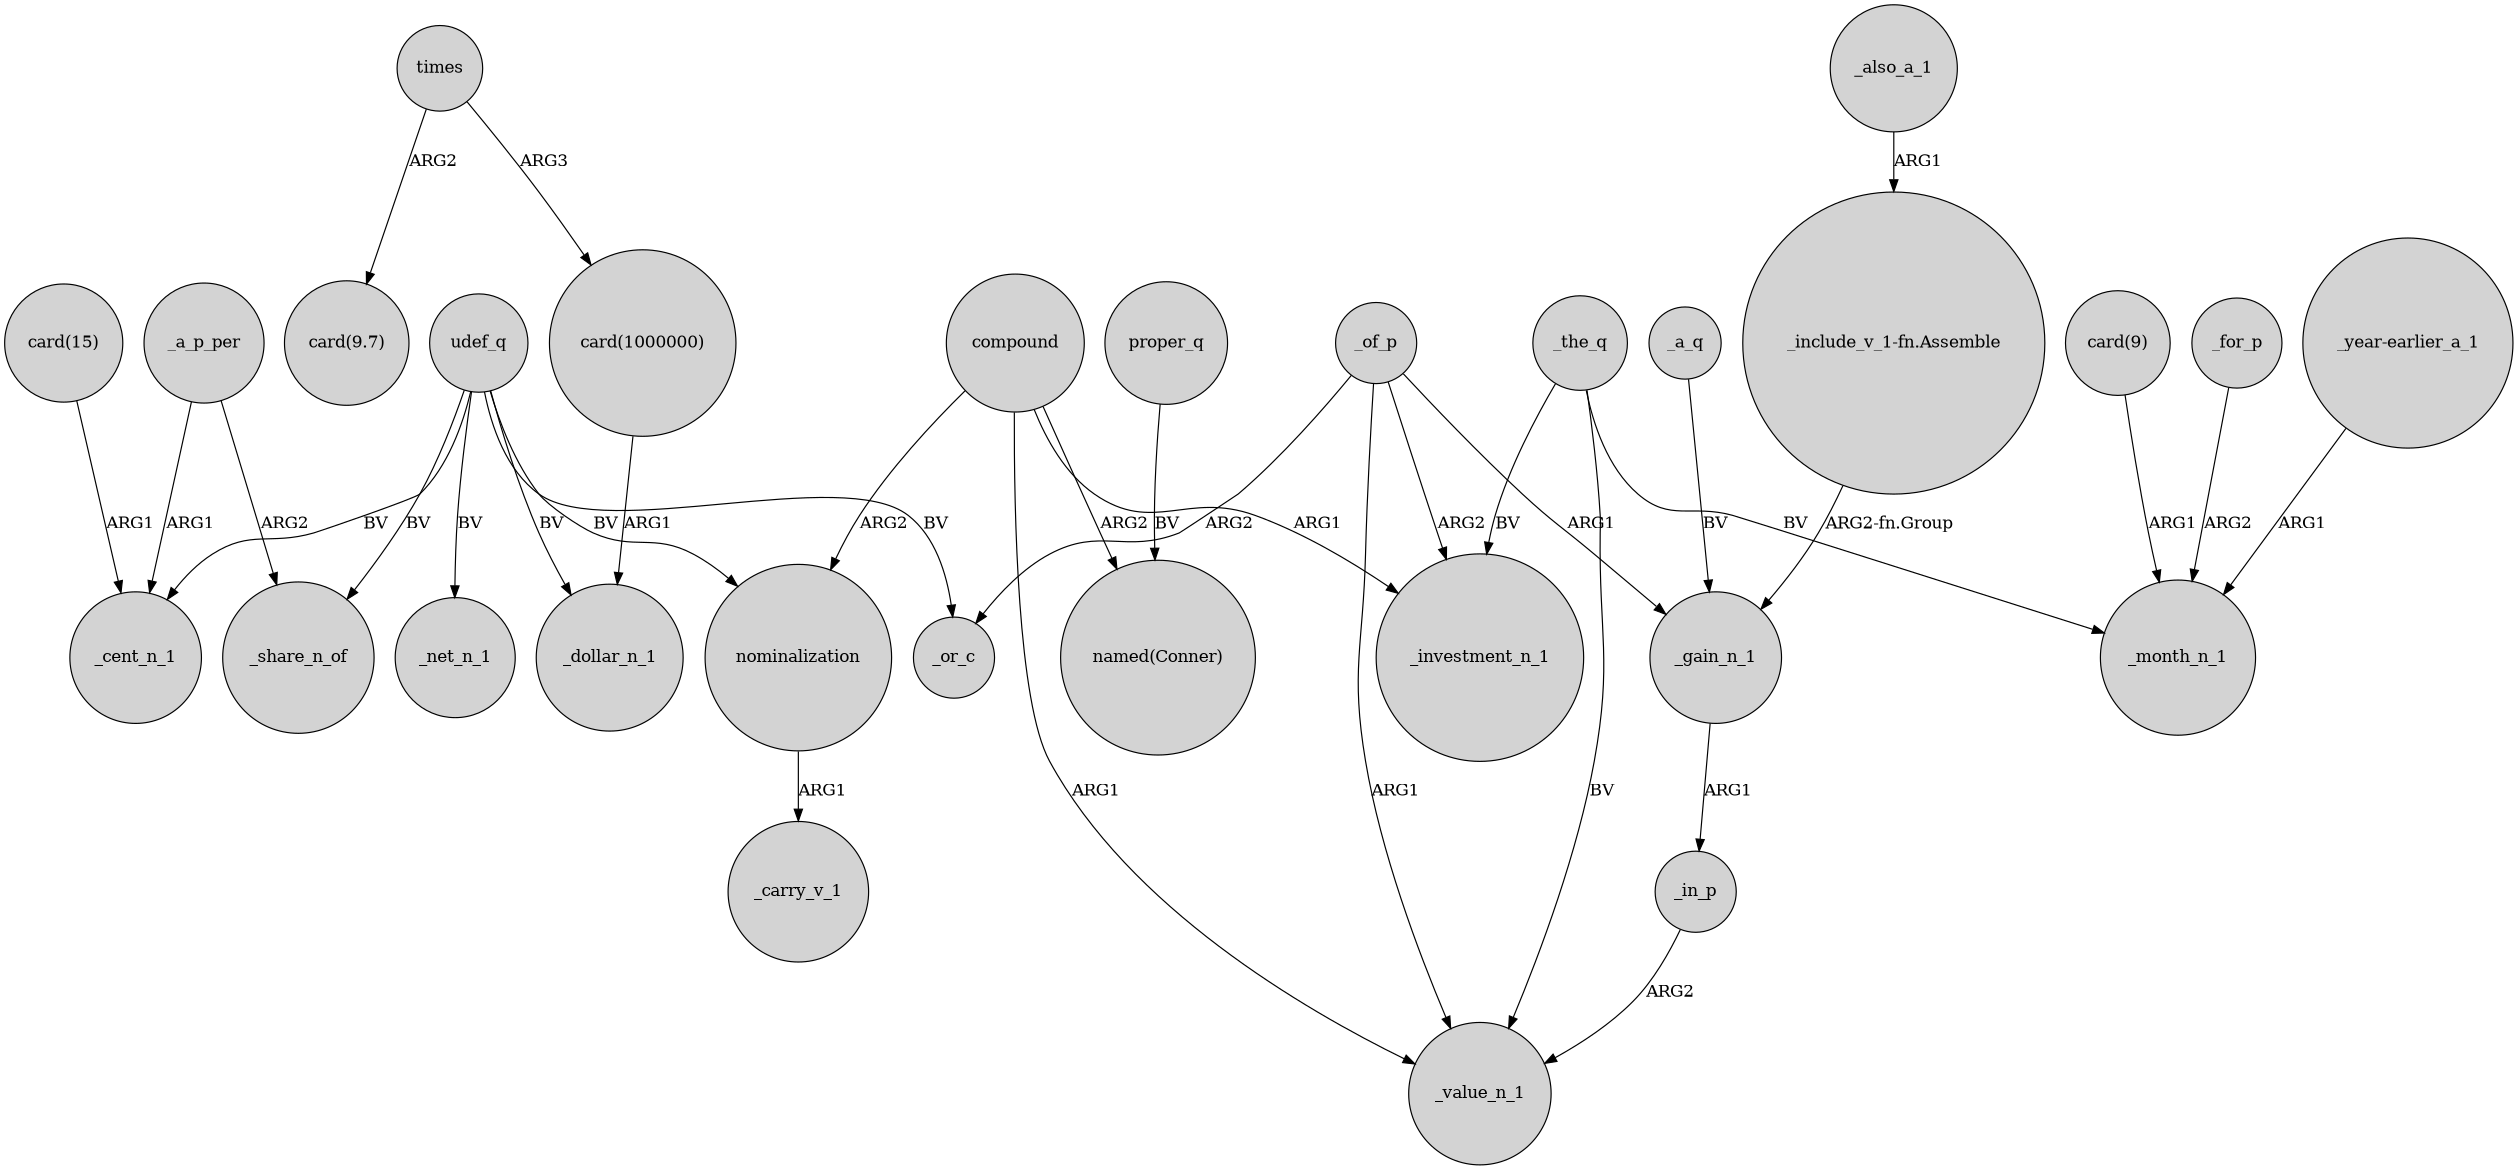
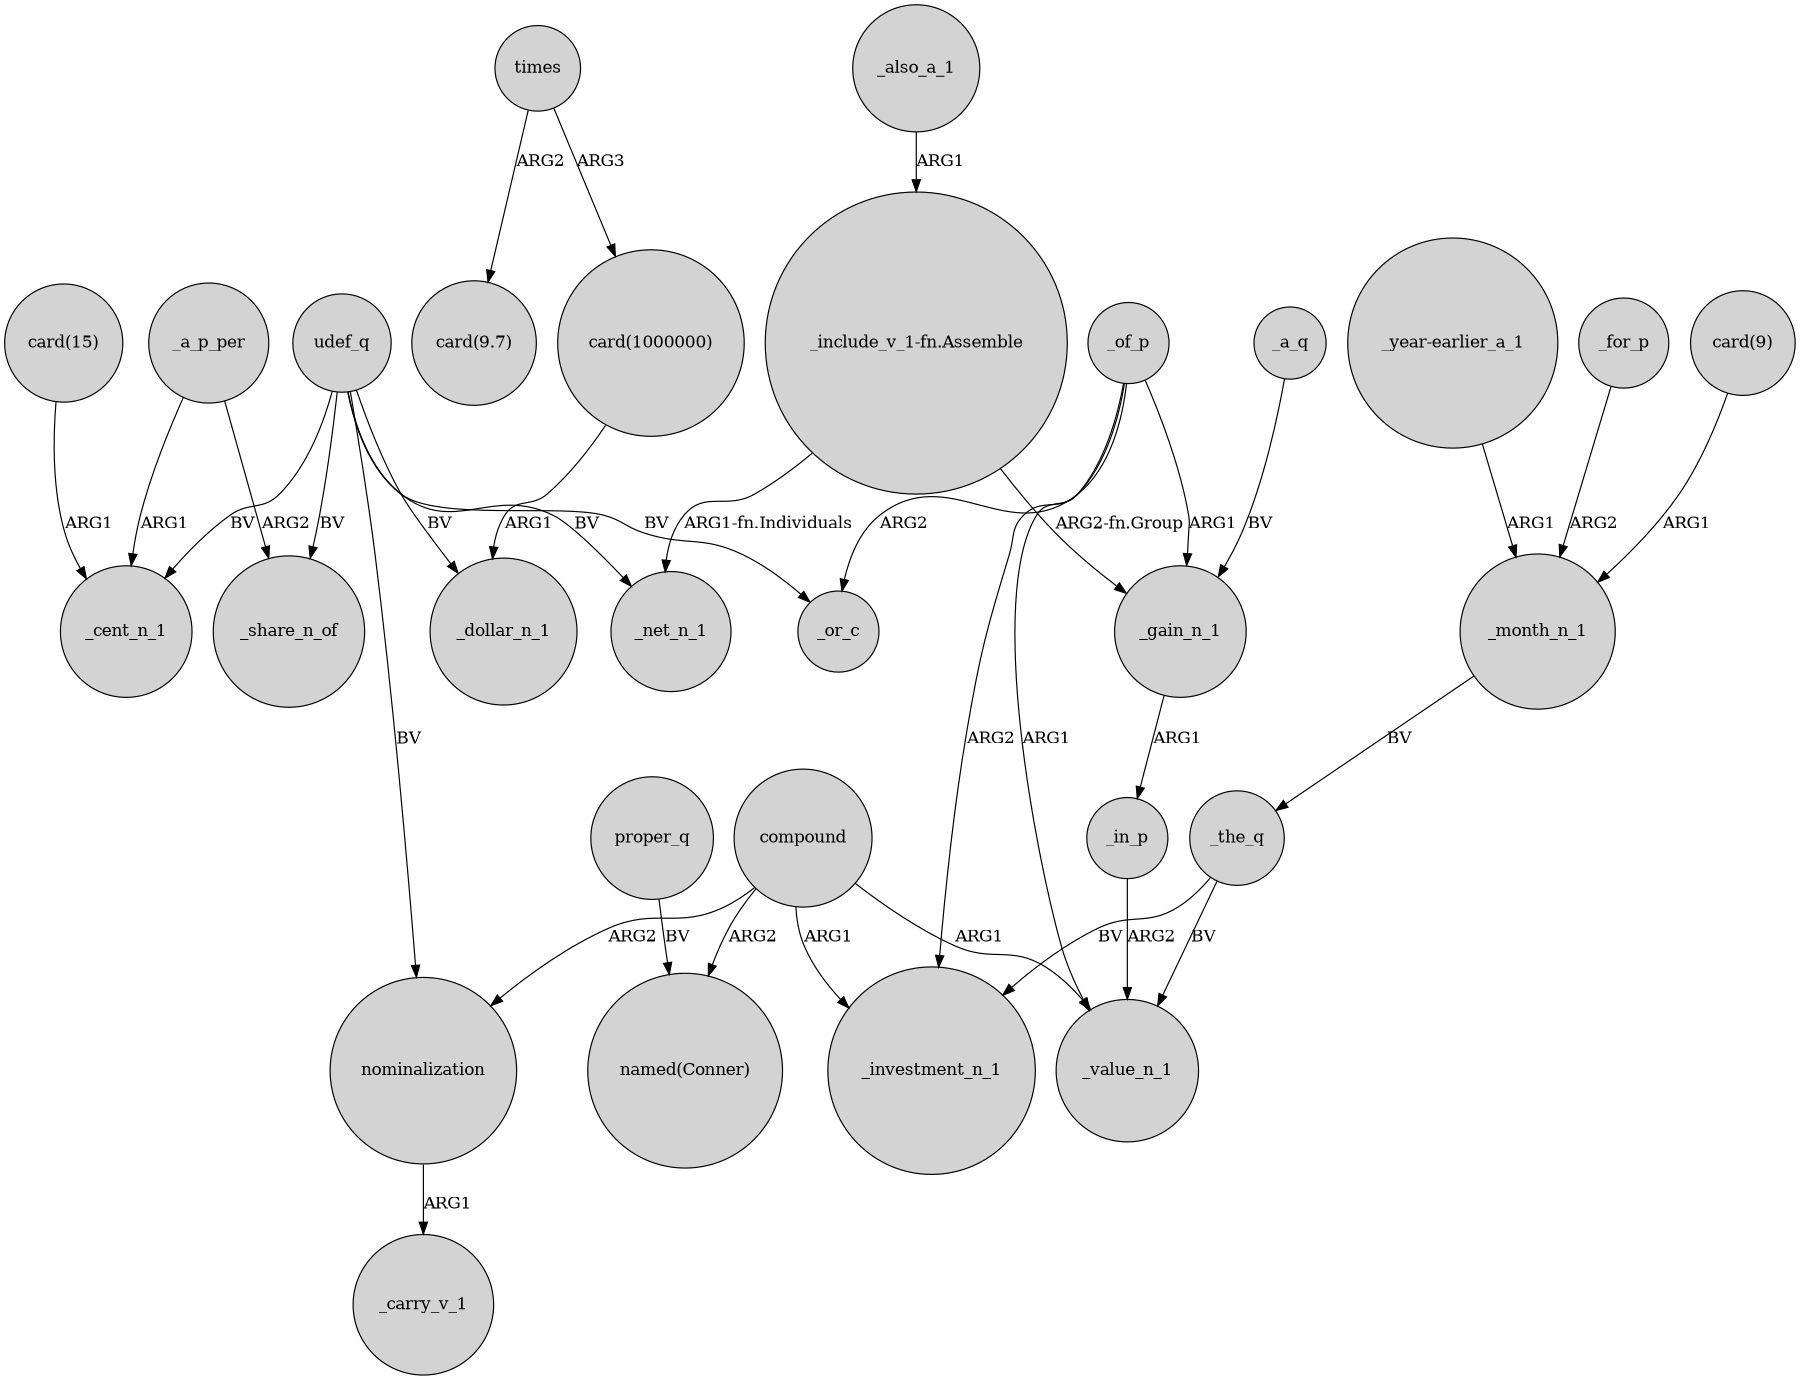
none -> (729, 501)
(1795, 535) -> (1380, 740)
